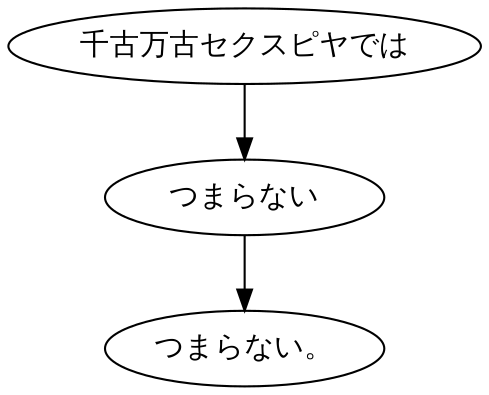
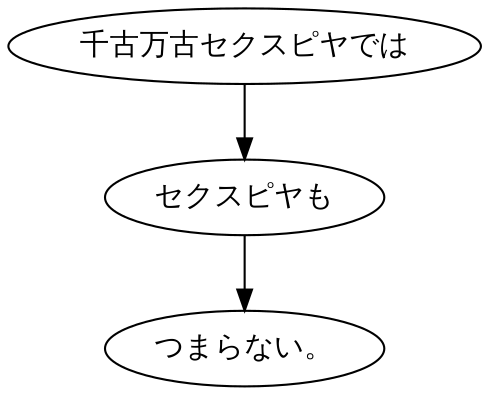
(245, 197) -> (245, 197)
